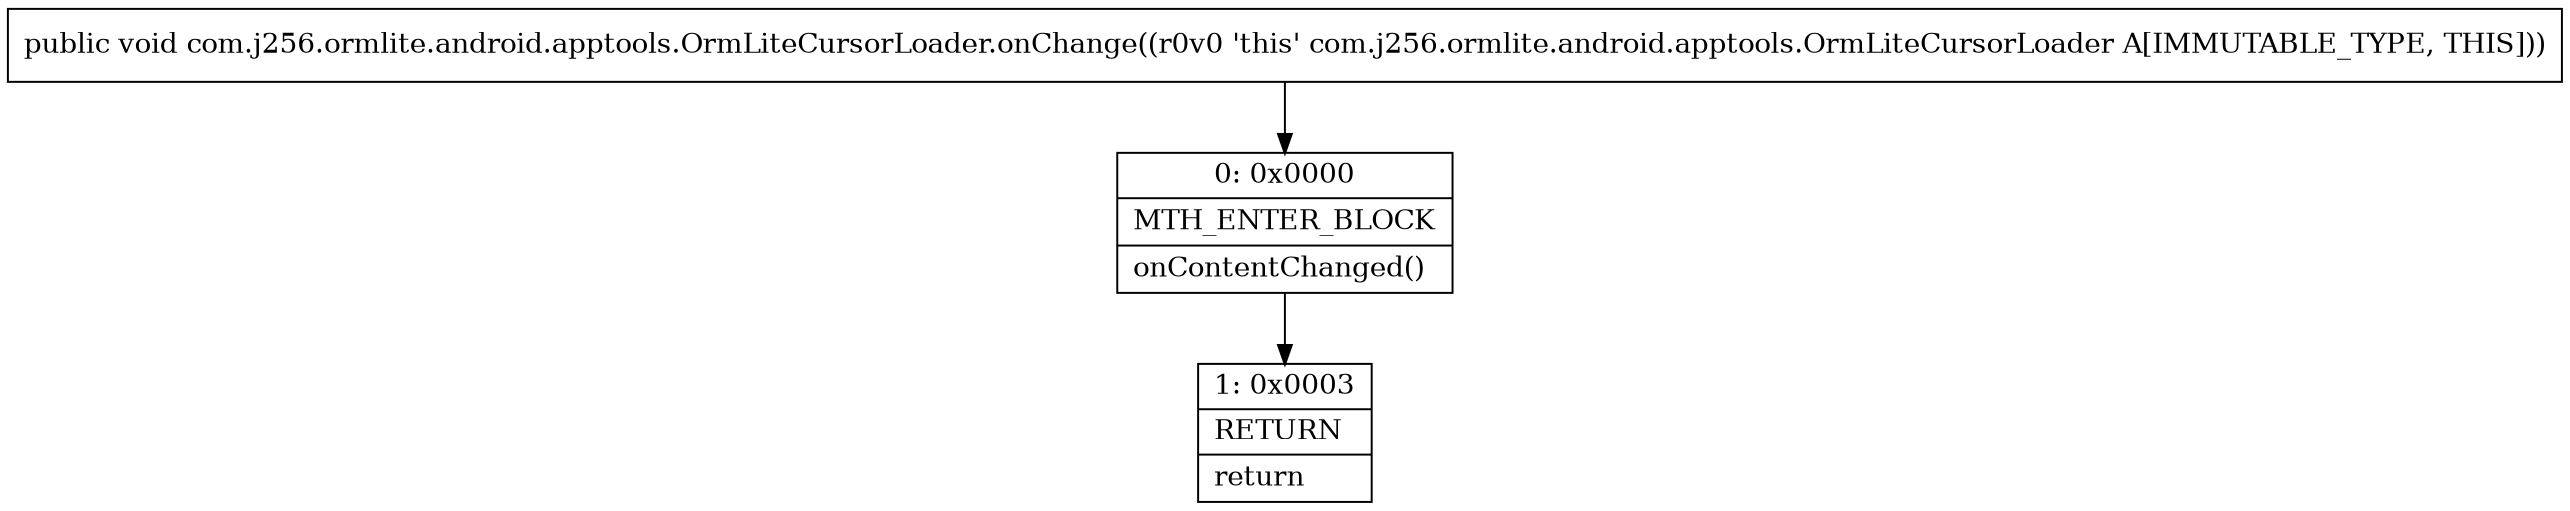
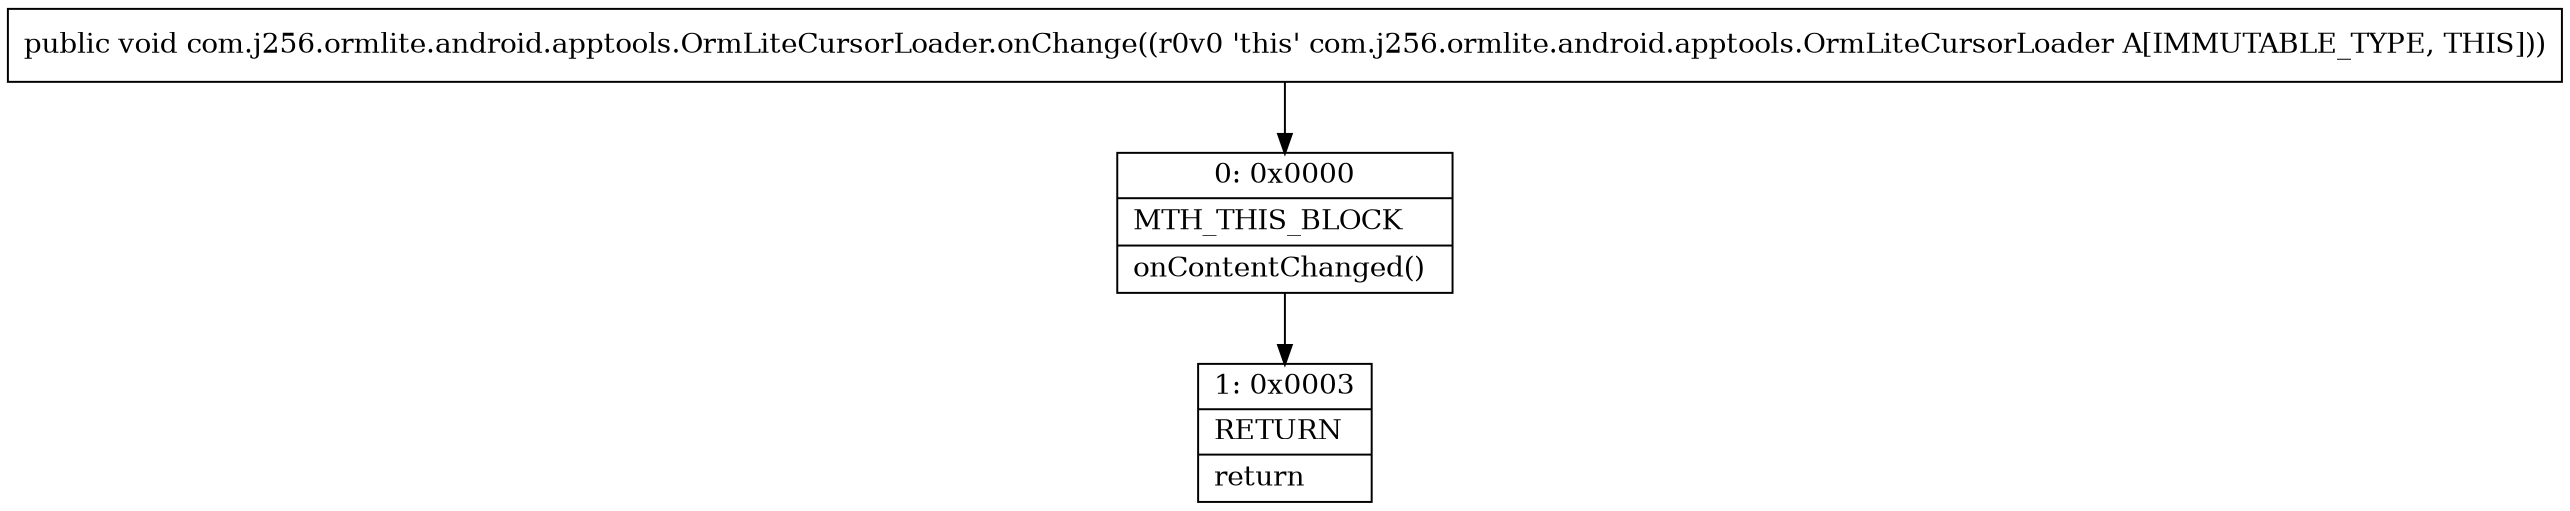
(1285, 221) -> (1268, 221)
